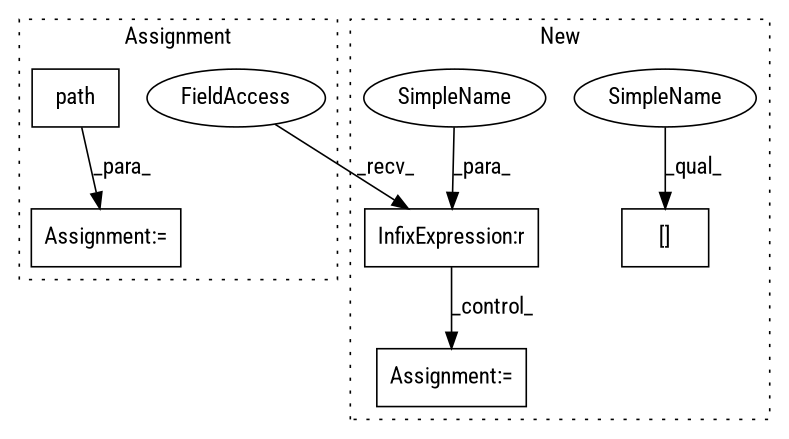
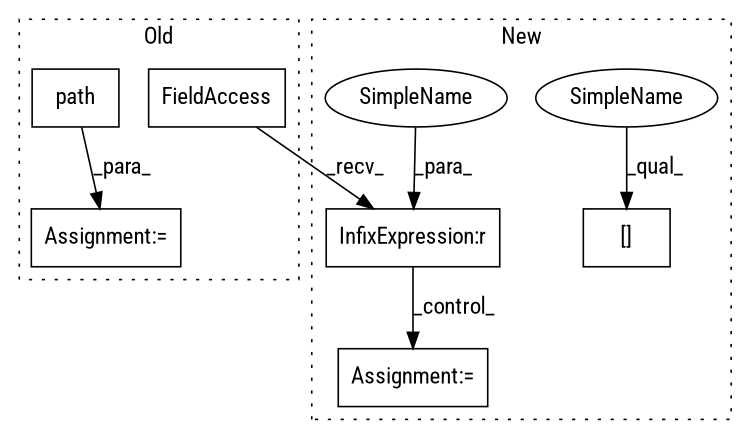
(178, 38) -> (159, 38)
(236, 98) -> (217, 98)
